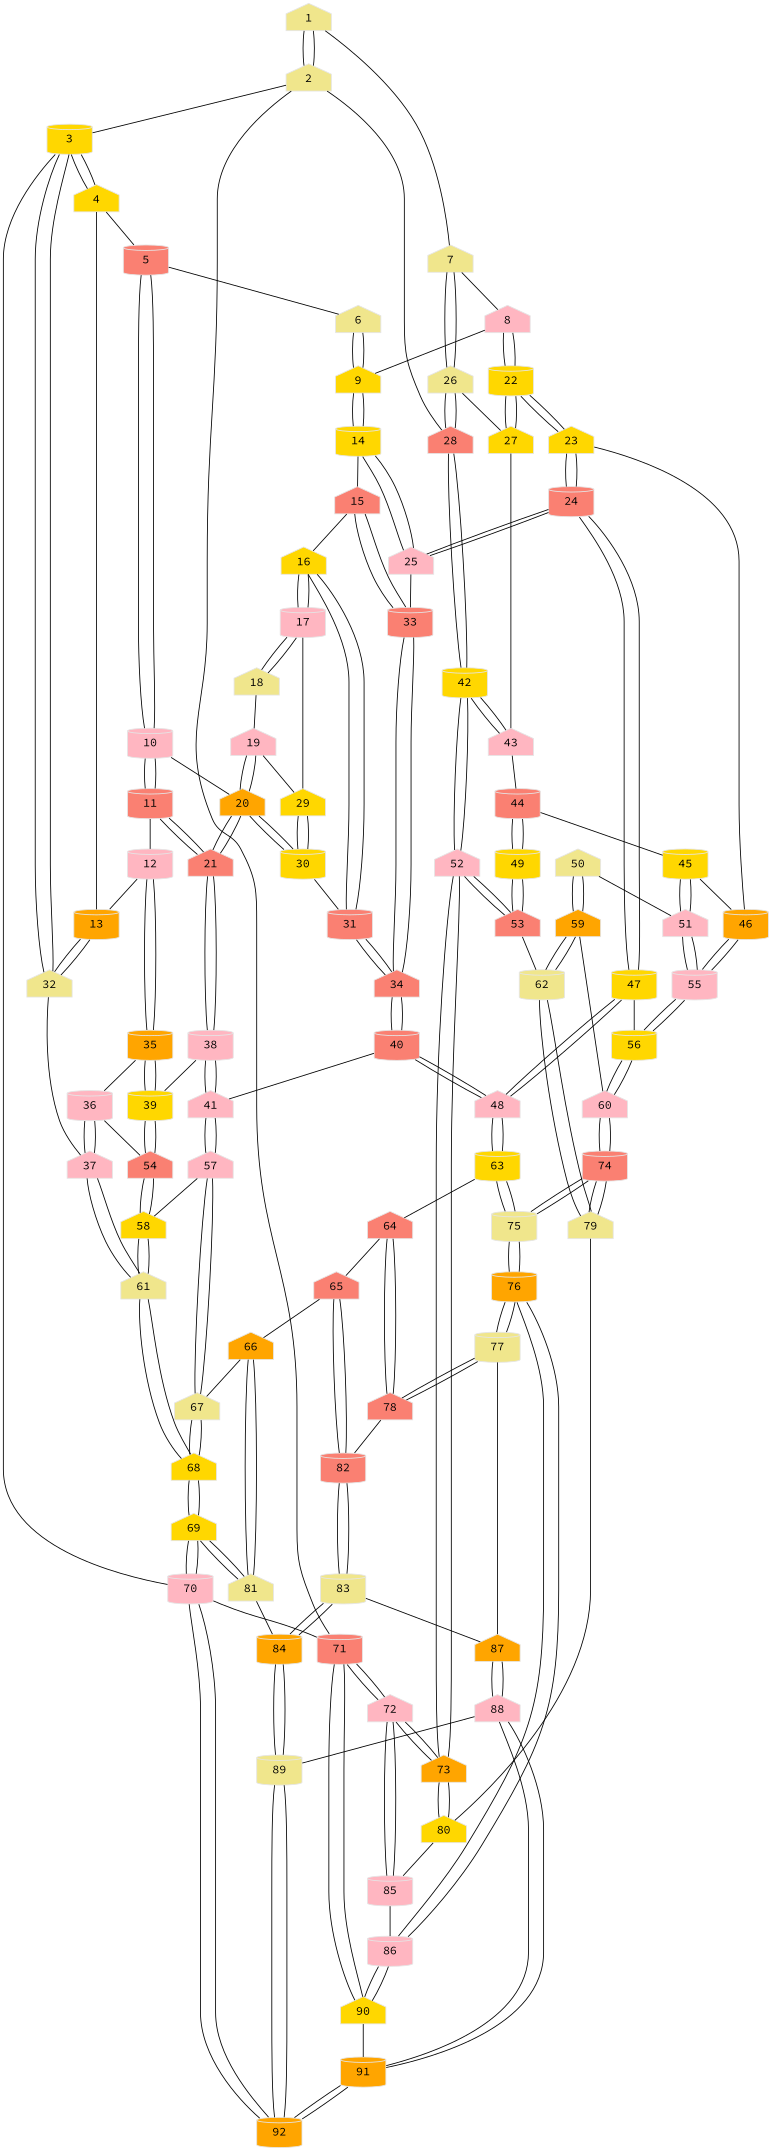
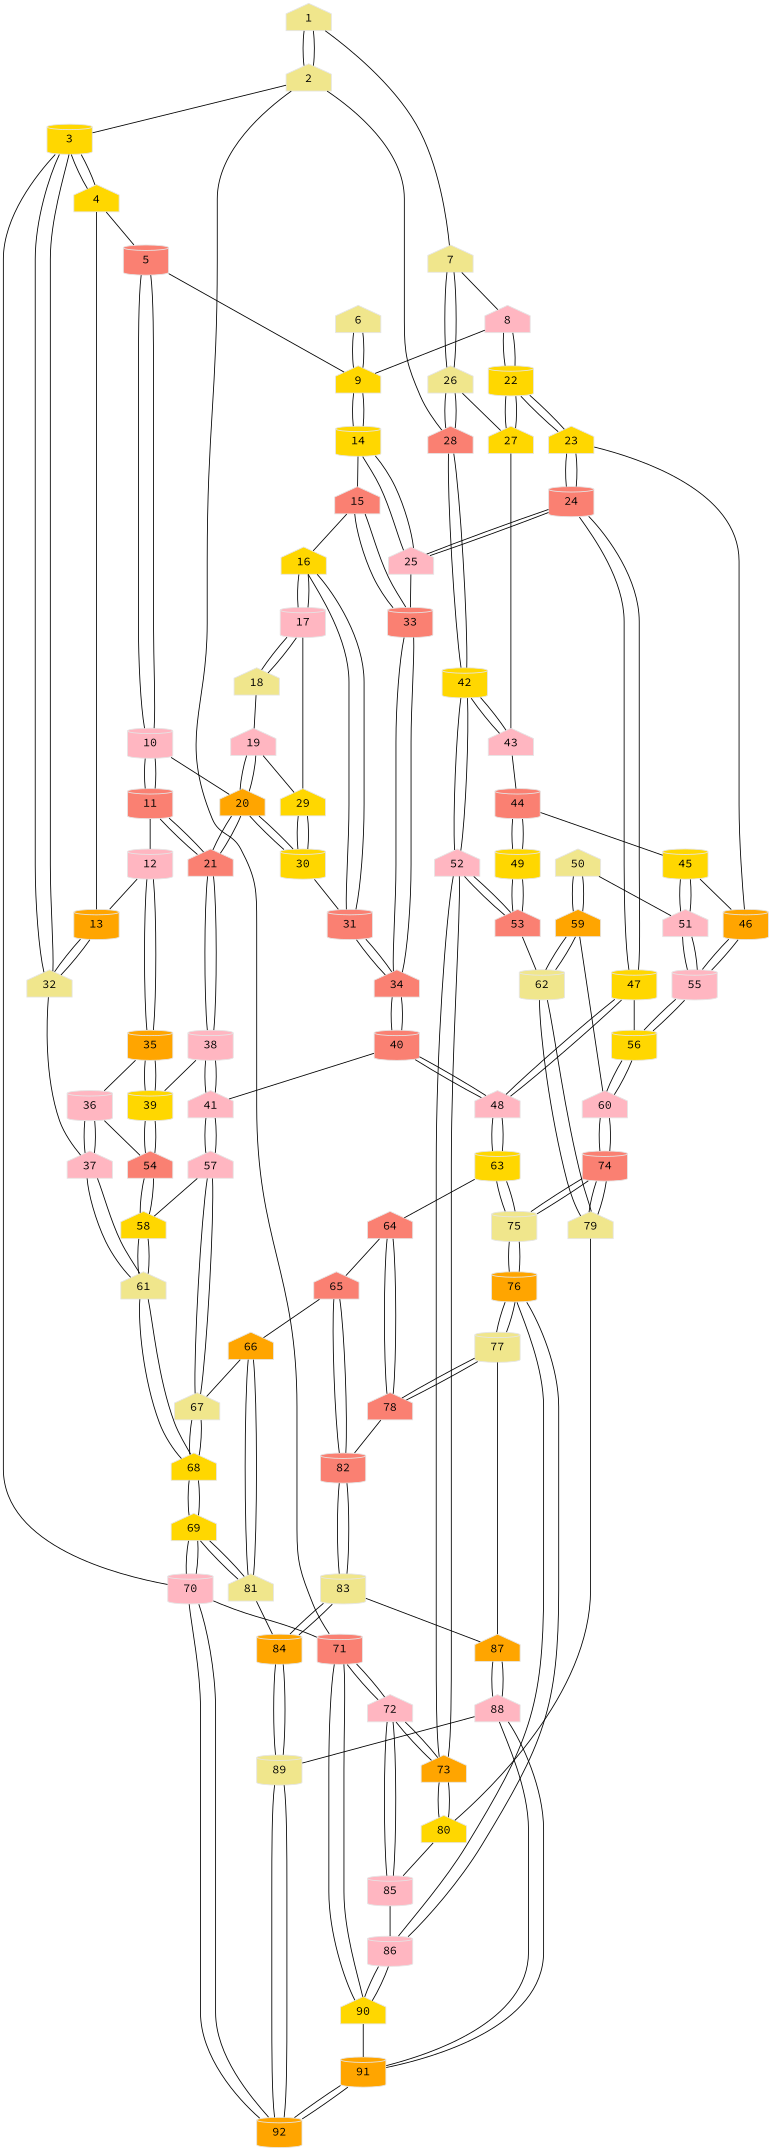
(254, 291) -> (256, 323)
